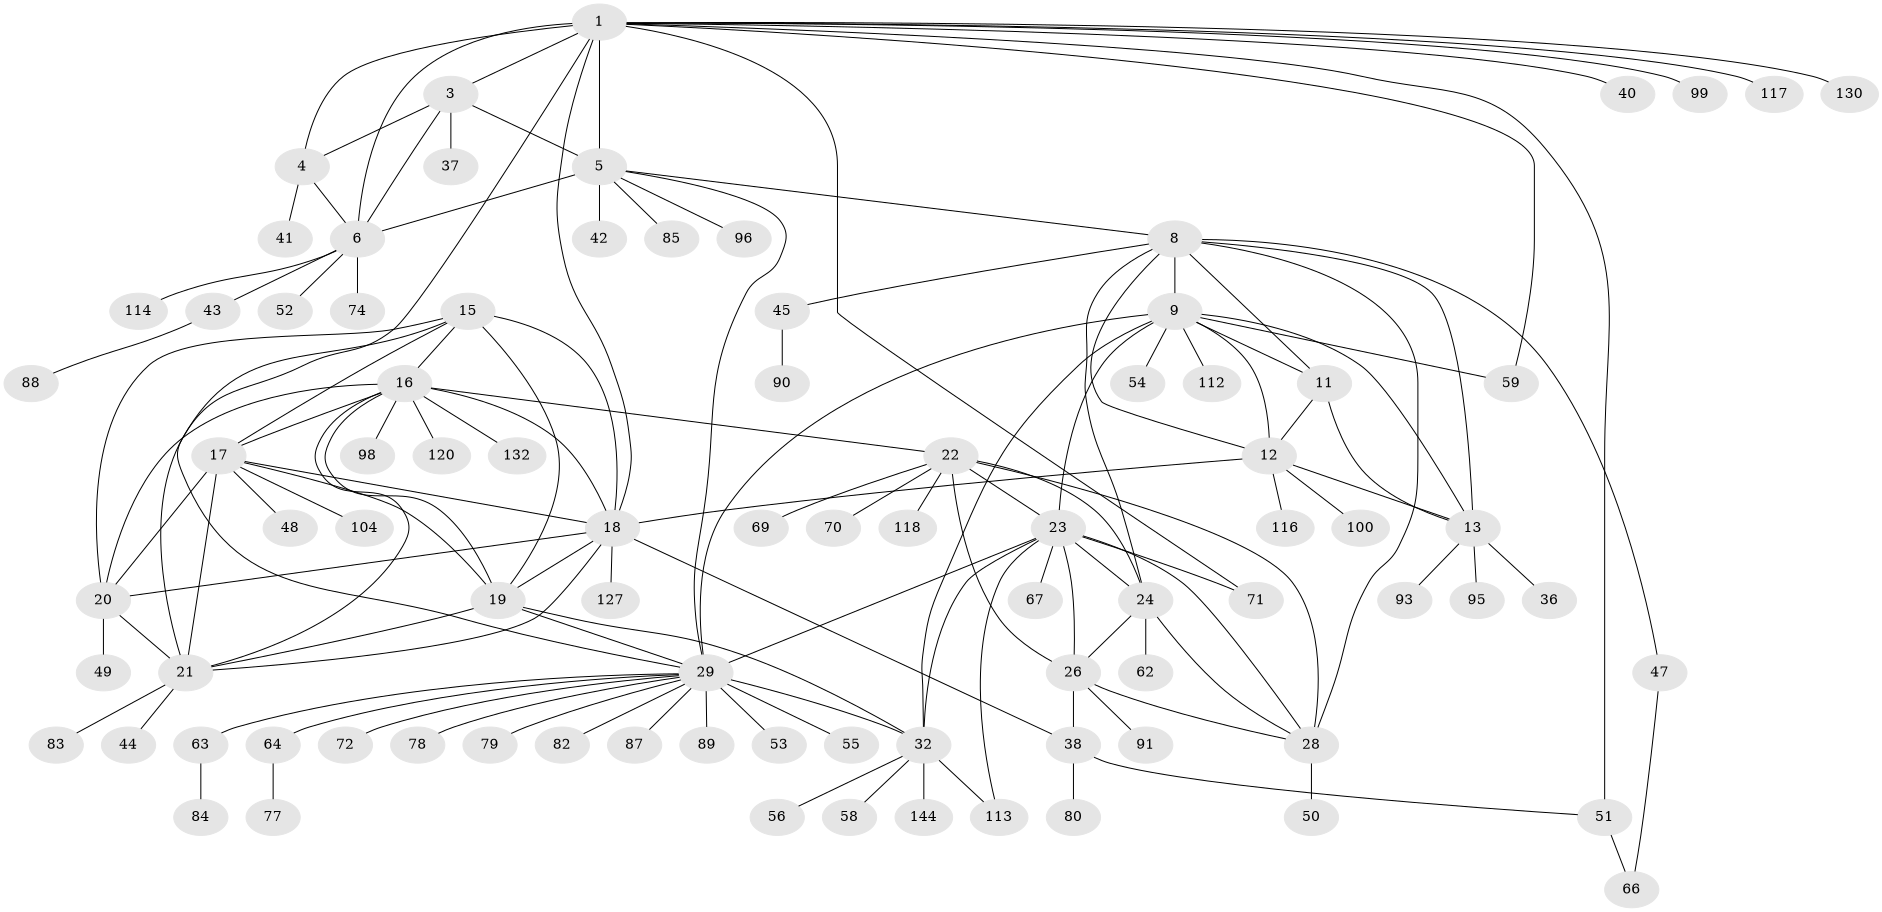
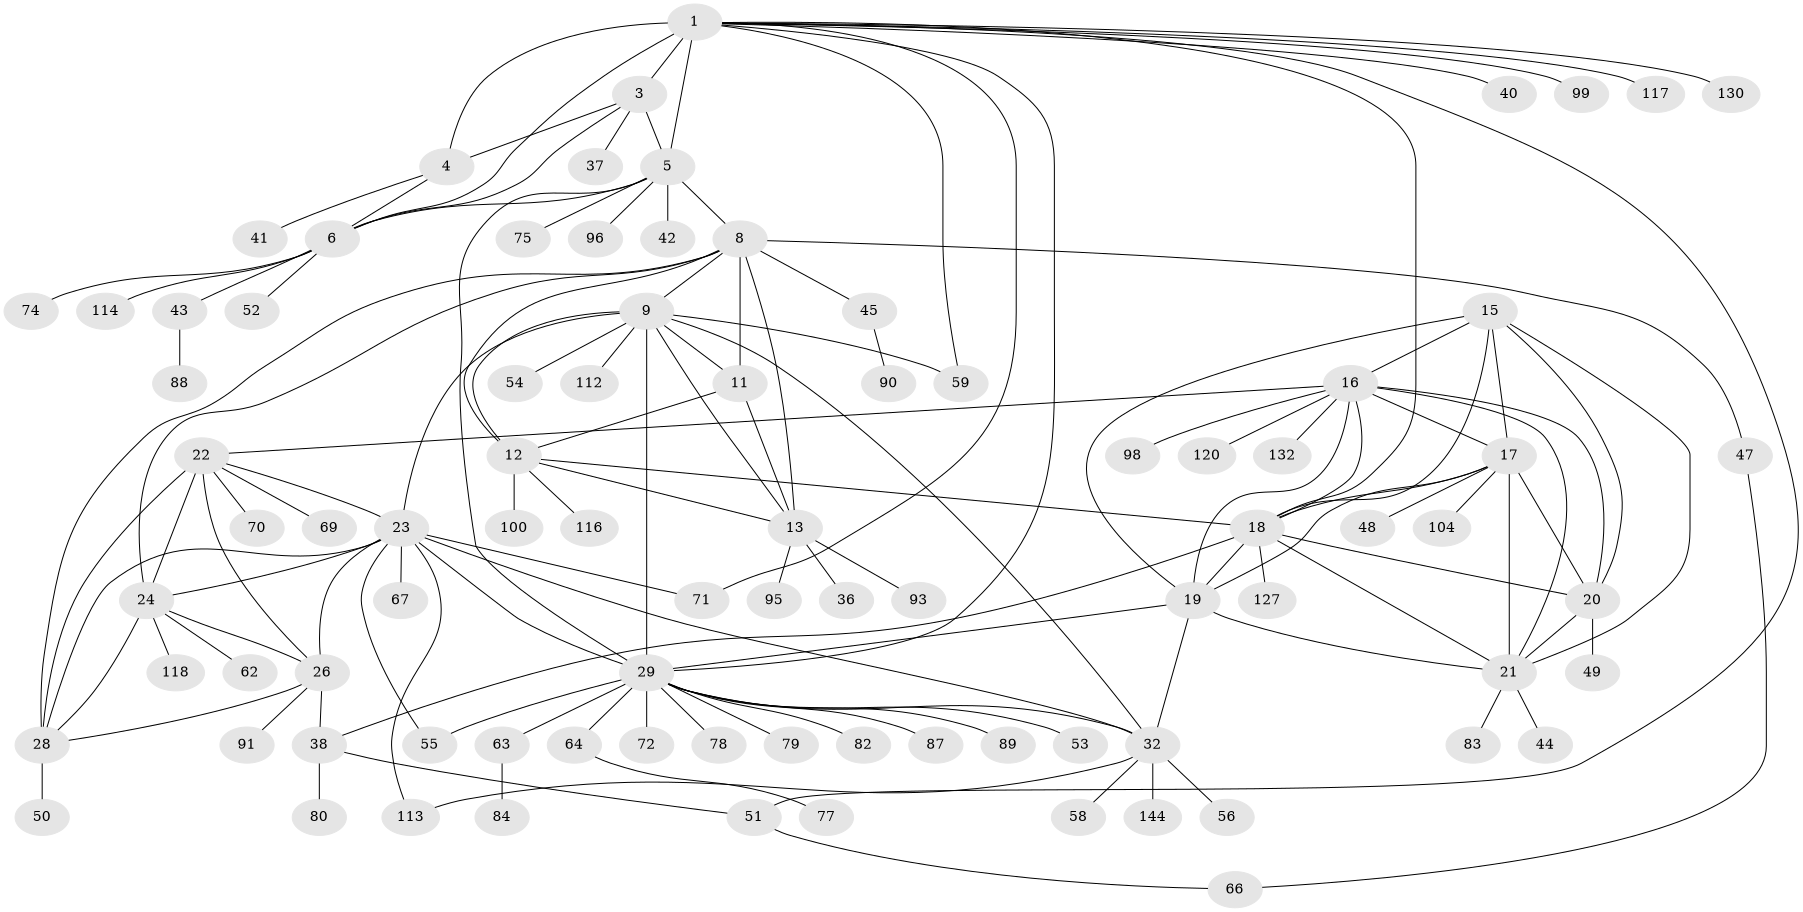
(672, 239) -> (523, 239)
(928, 494) -> (161, 636)
none -> (371, 638)
